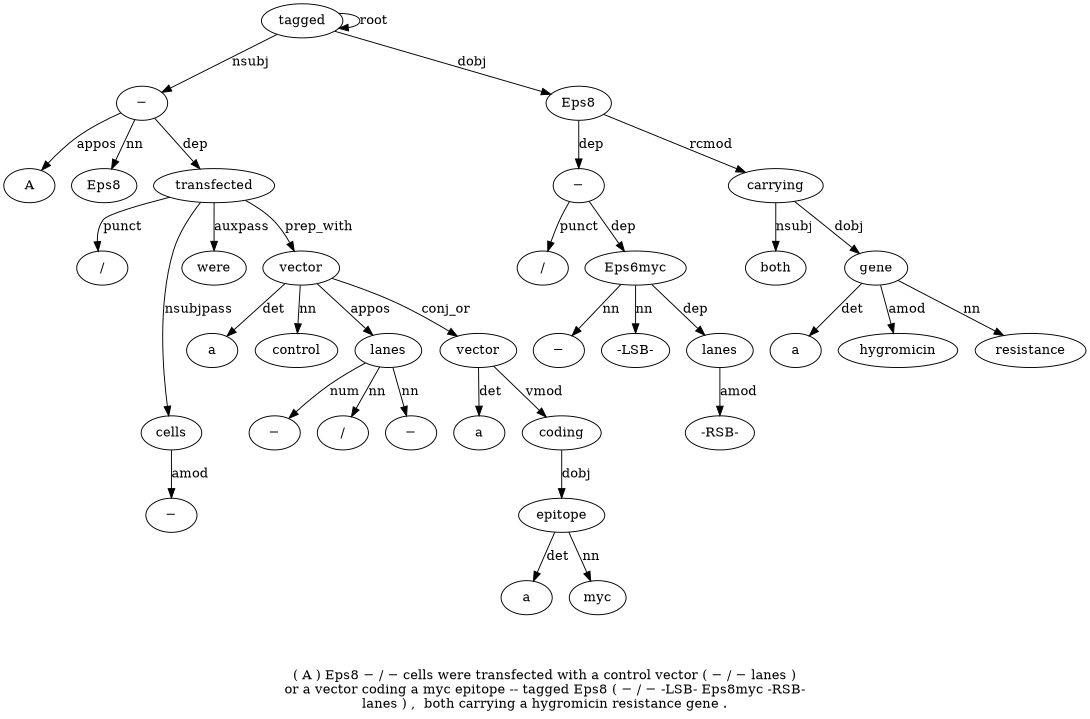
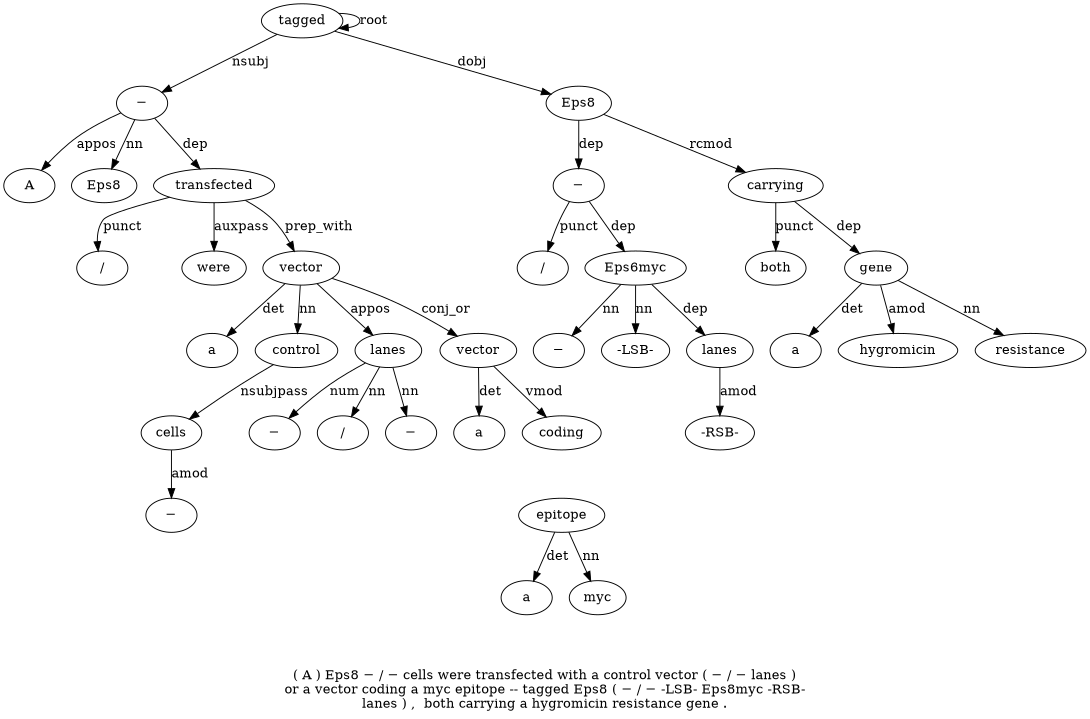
(795, 227) -> (795, 227)
(849, 227) -> (849, 227)
(164, 300) -> (235, 388)
(562, 469) -> none
